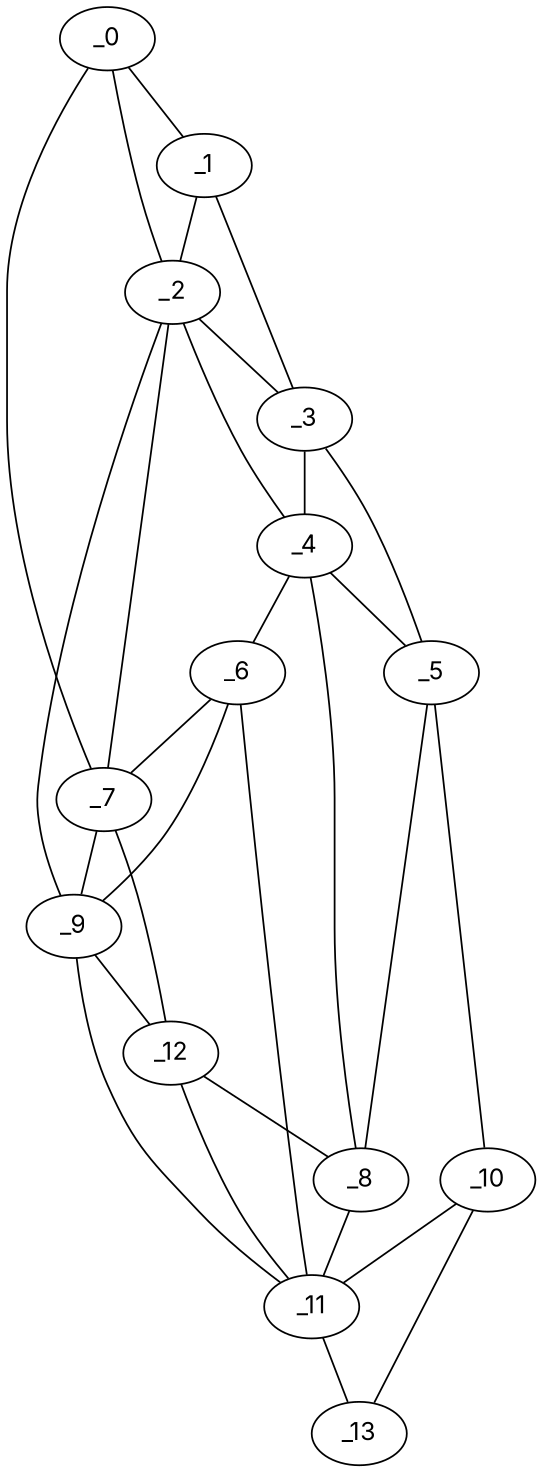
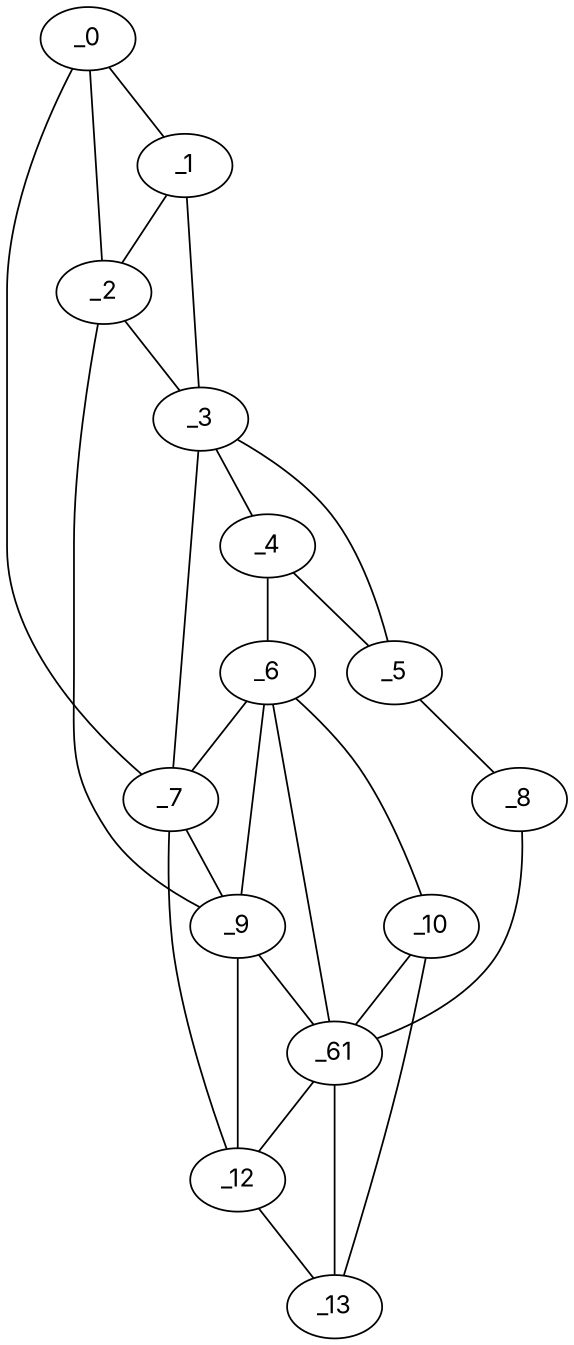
(227, 424) -> none
(138, 546) -> (186, 609)
(335, 863) -> none
(460, 926) -> (372, 788)
(266, 1117) -> (286, 1243)
(312, 1307) -> (335, 1053)
